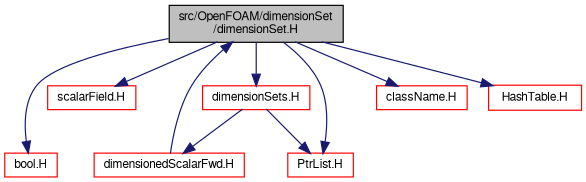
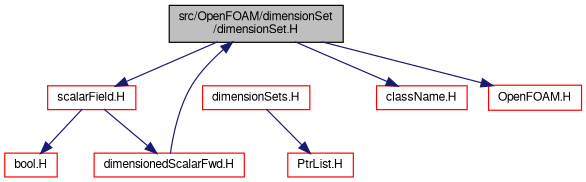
(256, 58) -> none
(72, 64) -> (66, 127)
(320, 85) -> none
(535, 98) -> (535, 98)
(218, 128) -> (126, 127)
